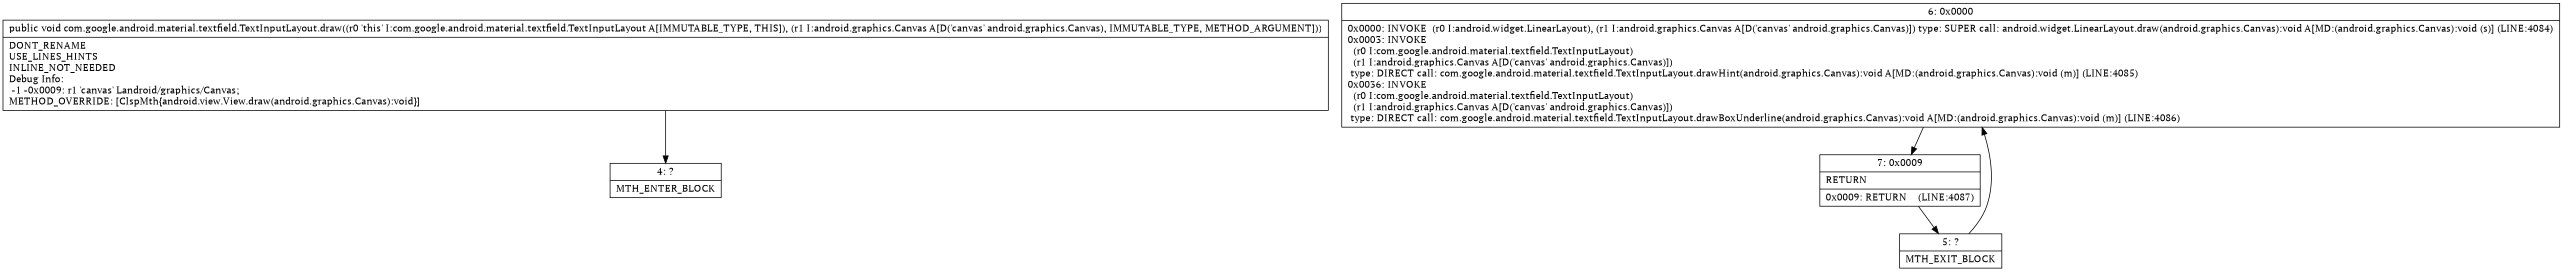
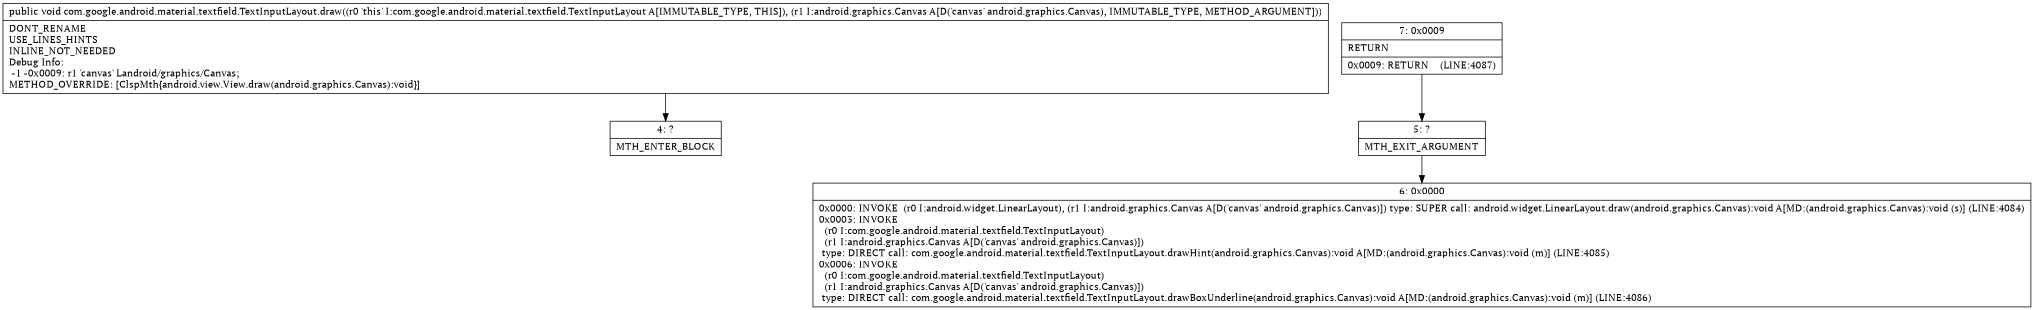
(1390, 85) -> (861, 264)
(1919, 137) -> none
(1951, 259) -> (1422, 147)
